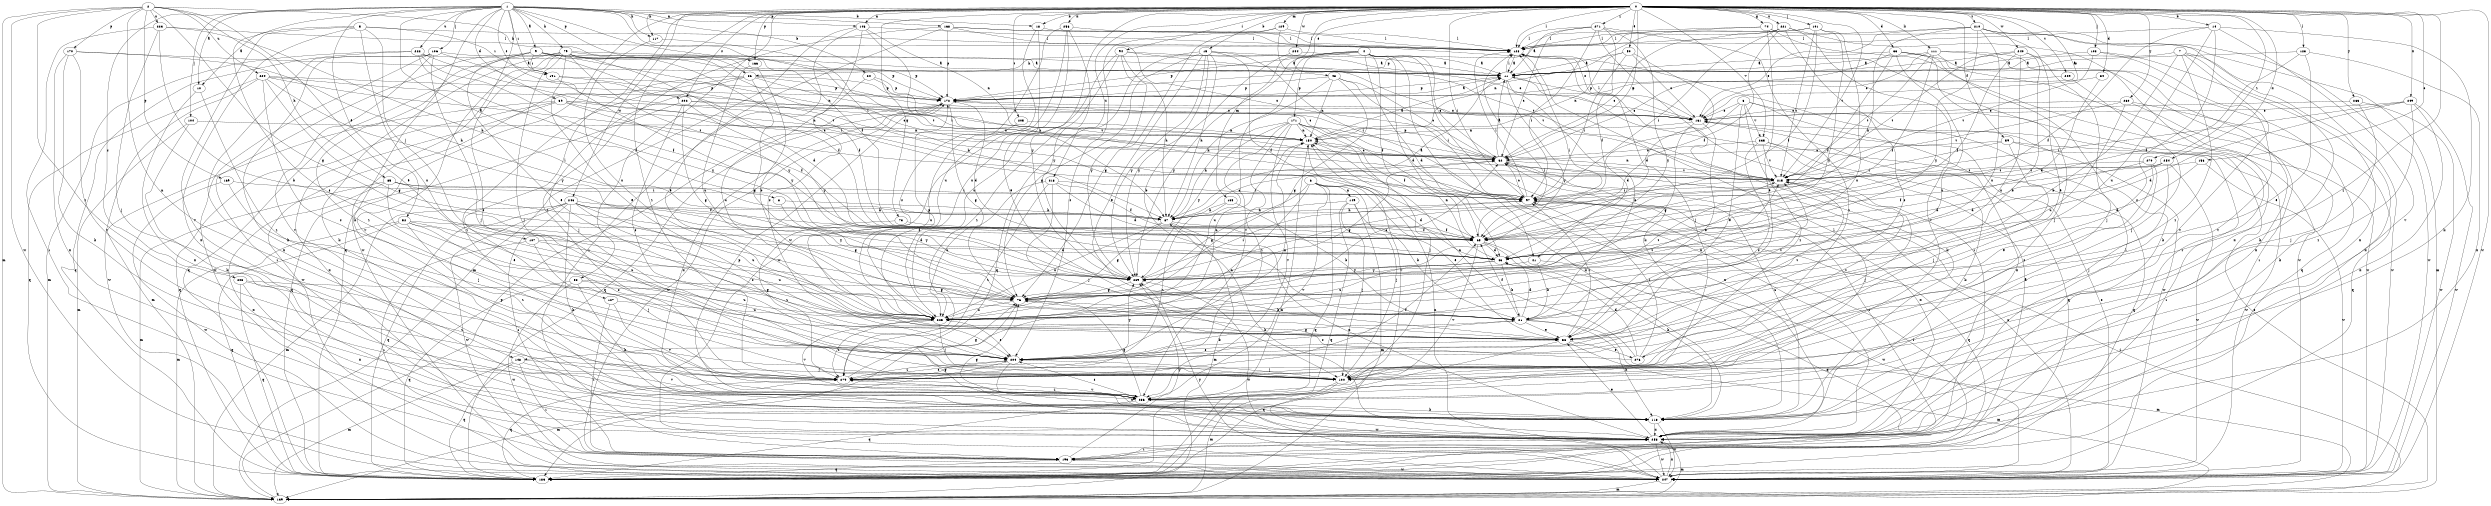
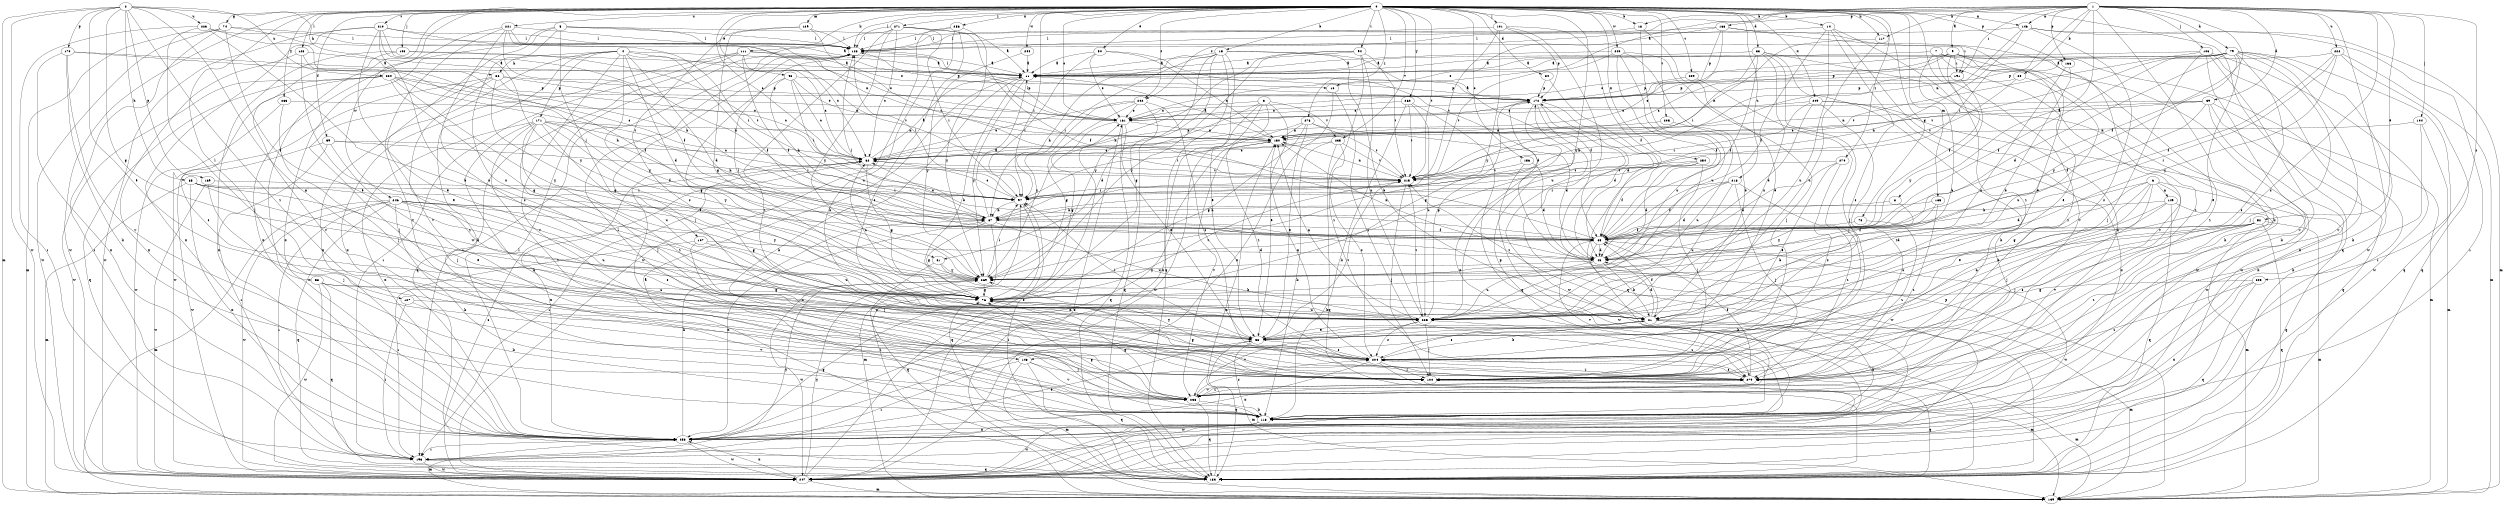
(938, 157) -> (1971, 216)
(1602, 348) -> (1289, 249)
